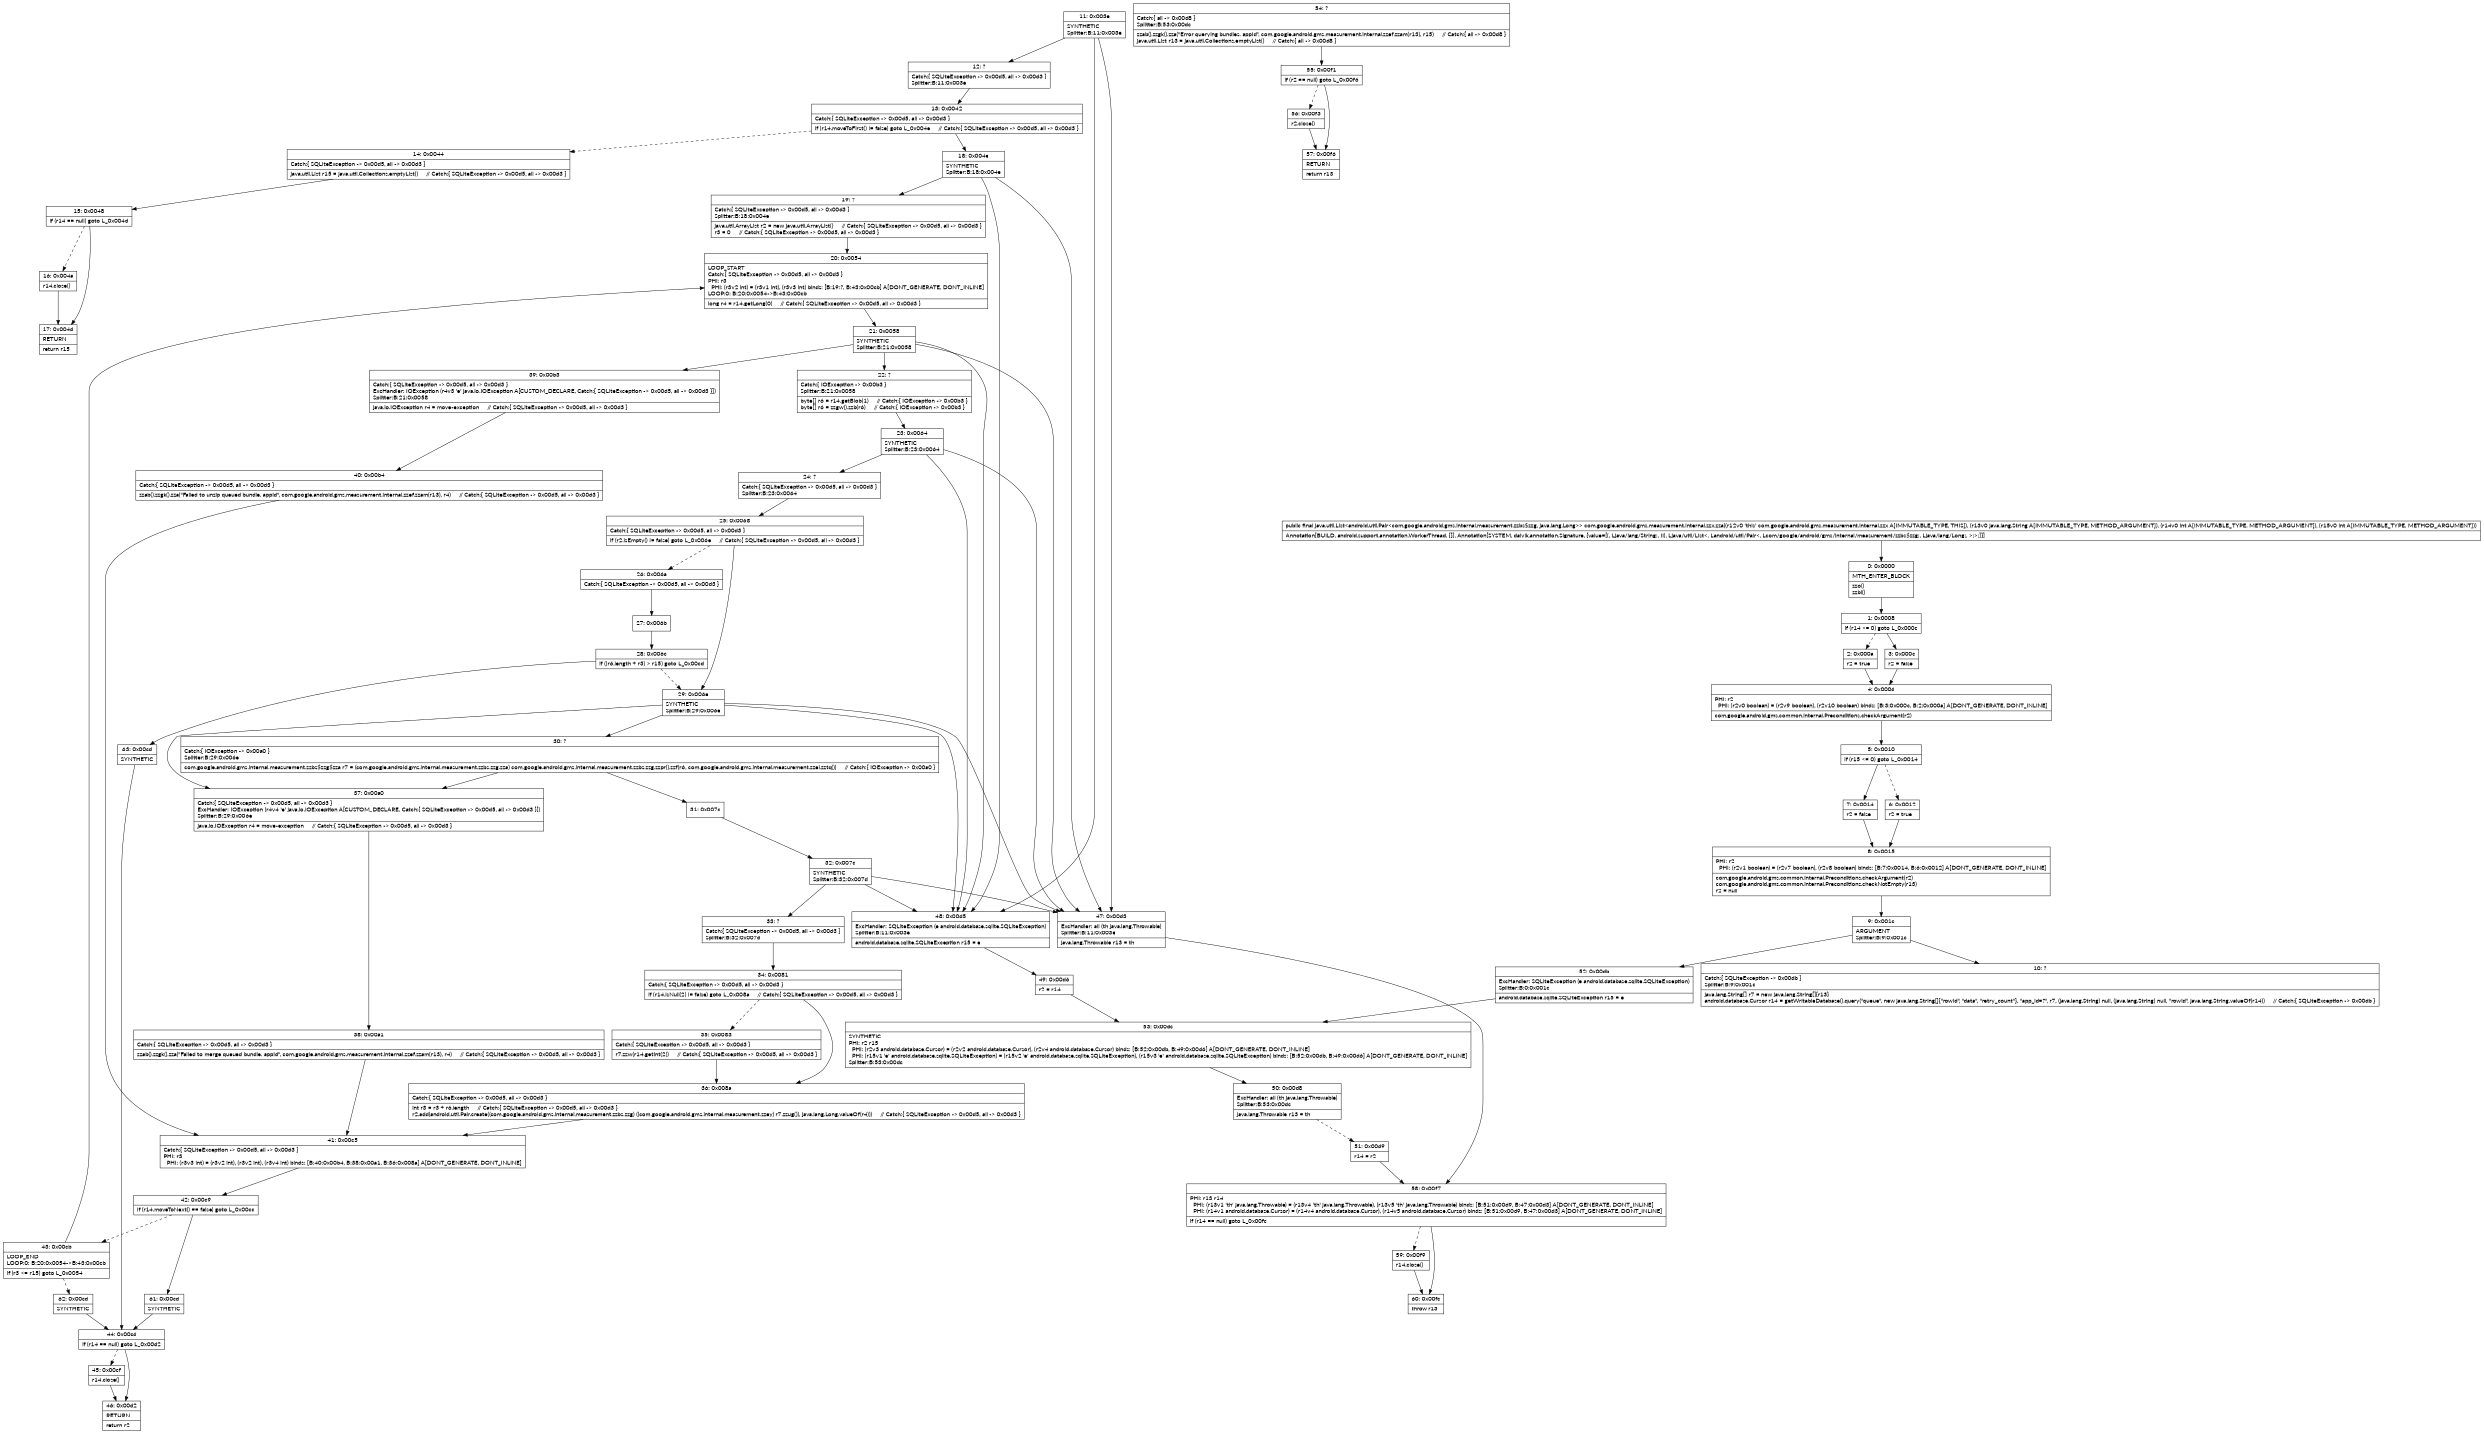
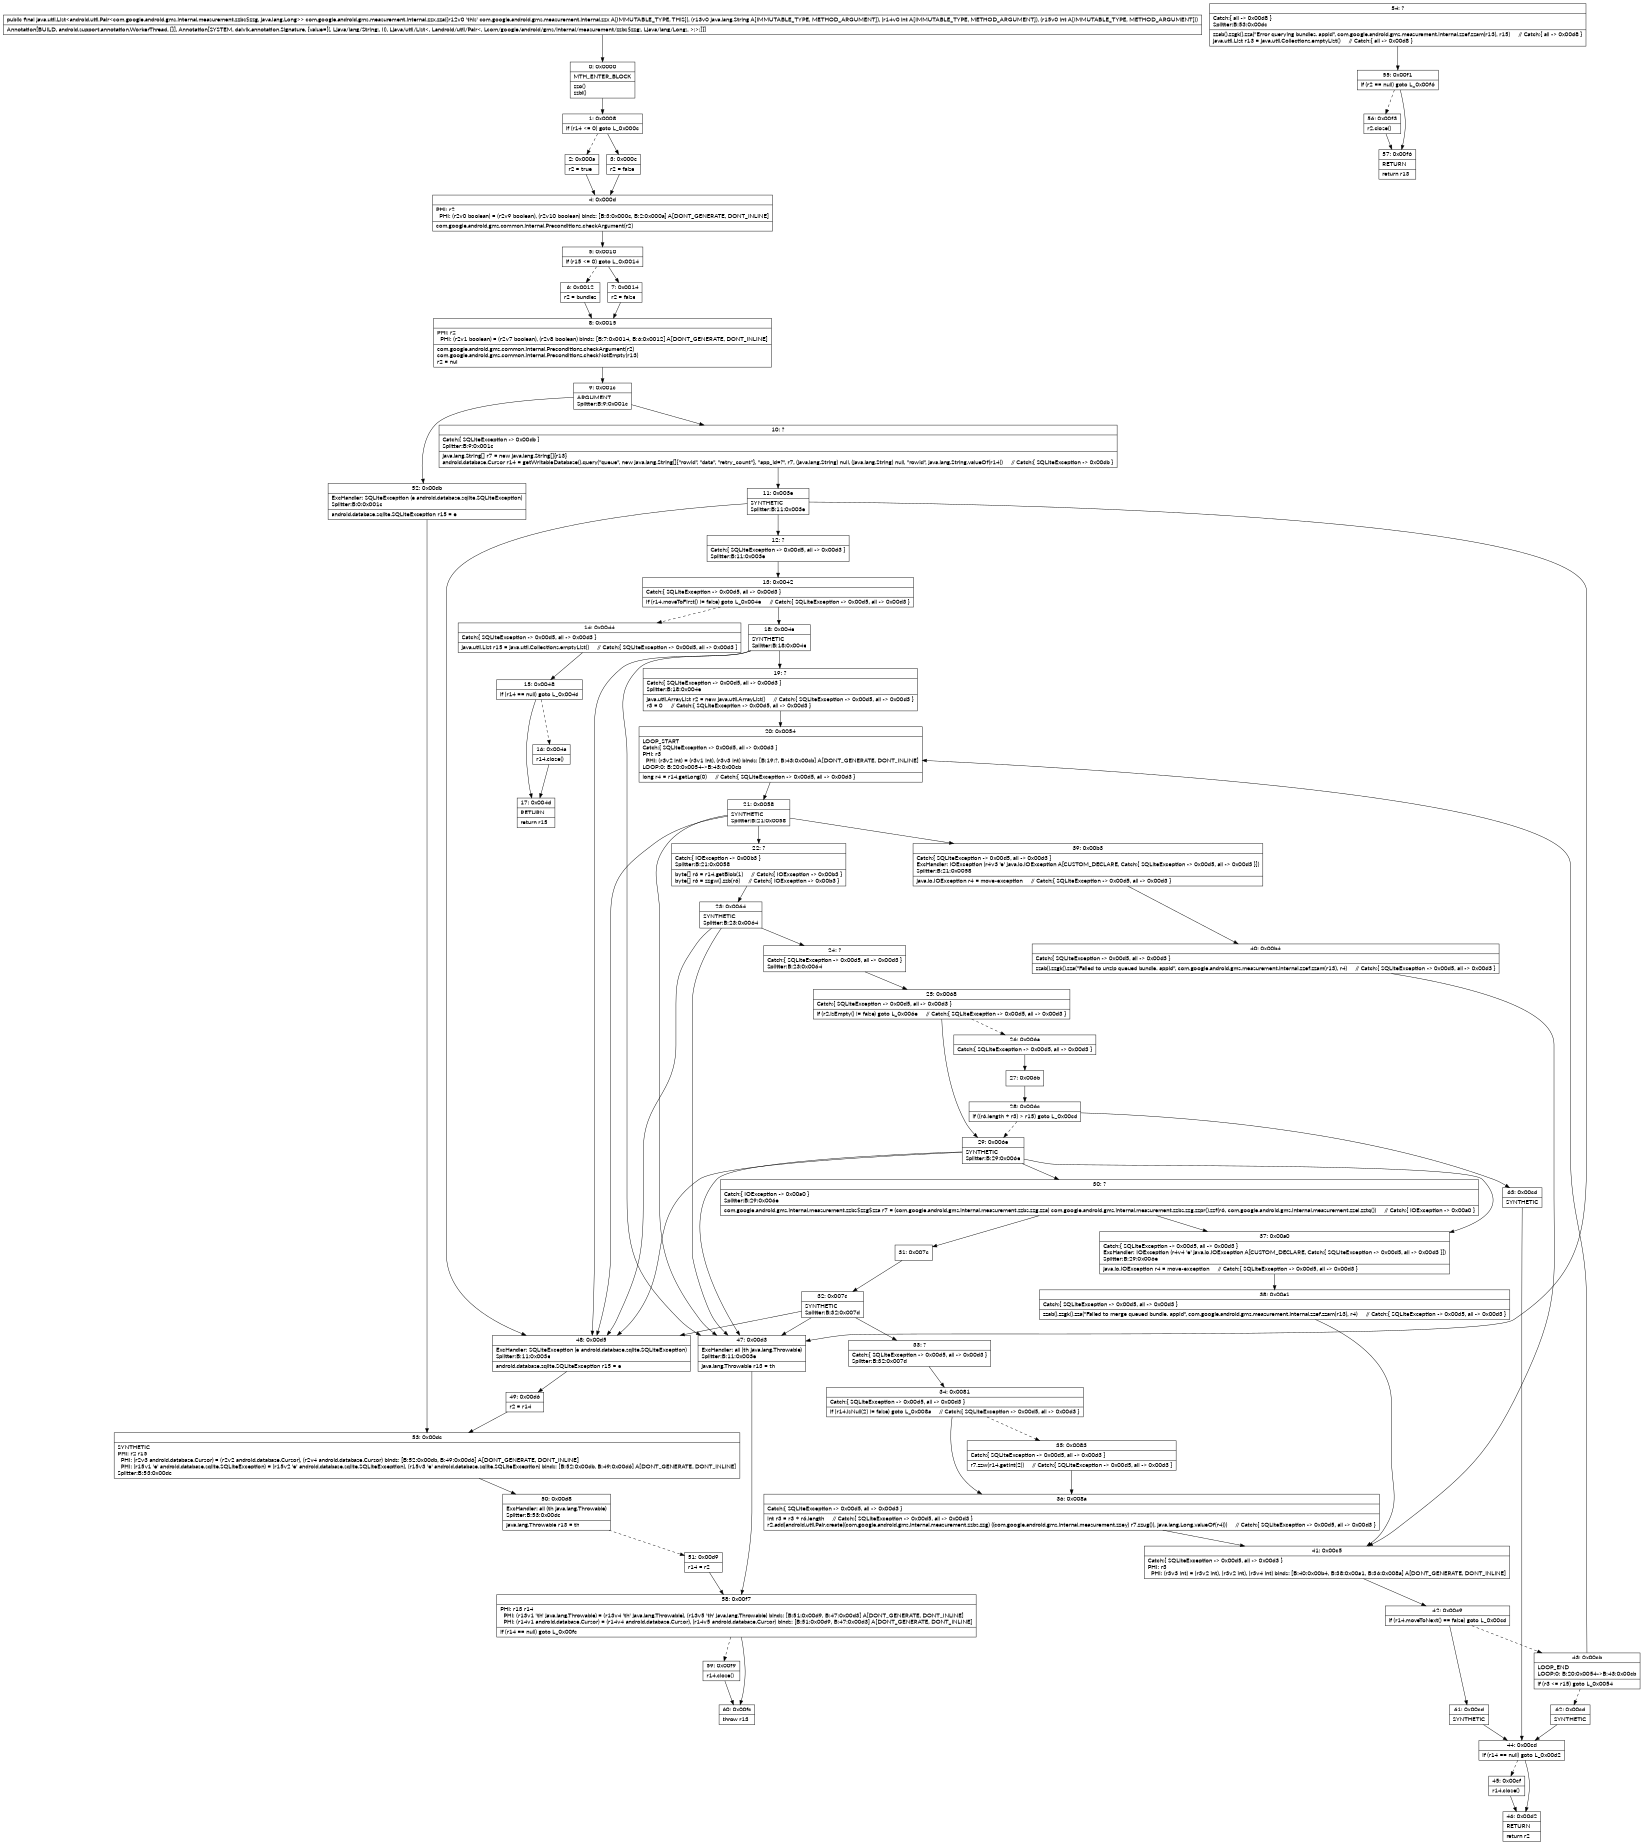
none -> (778, 476)
(1900, 815) -> (580, 297)
